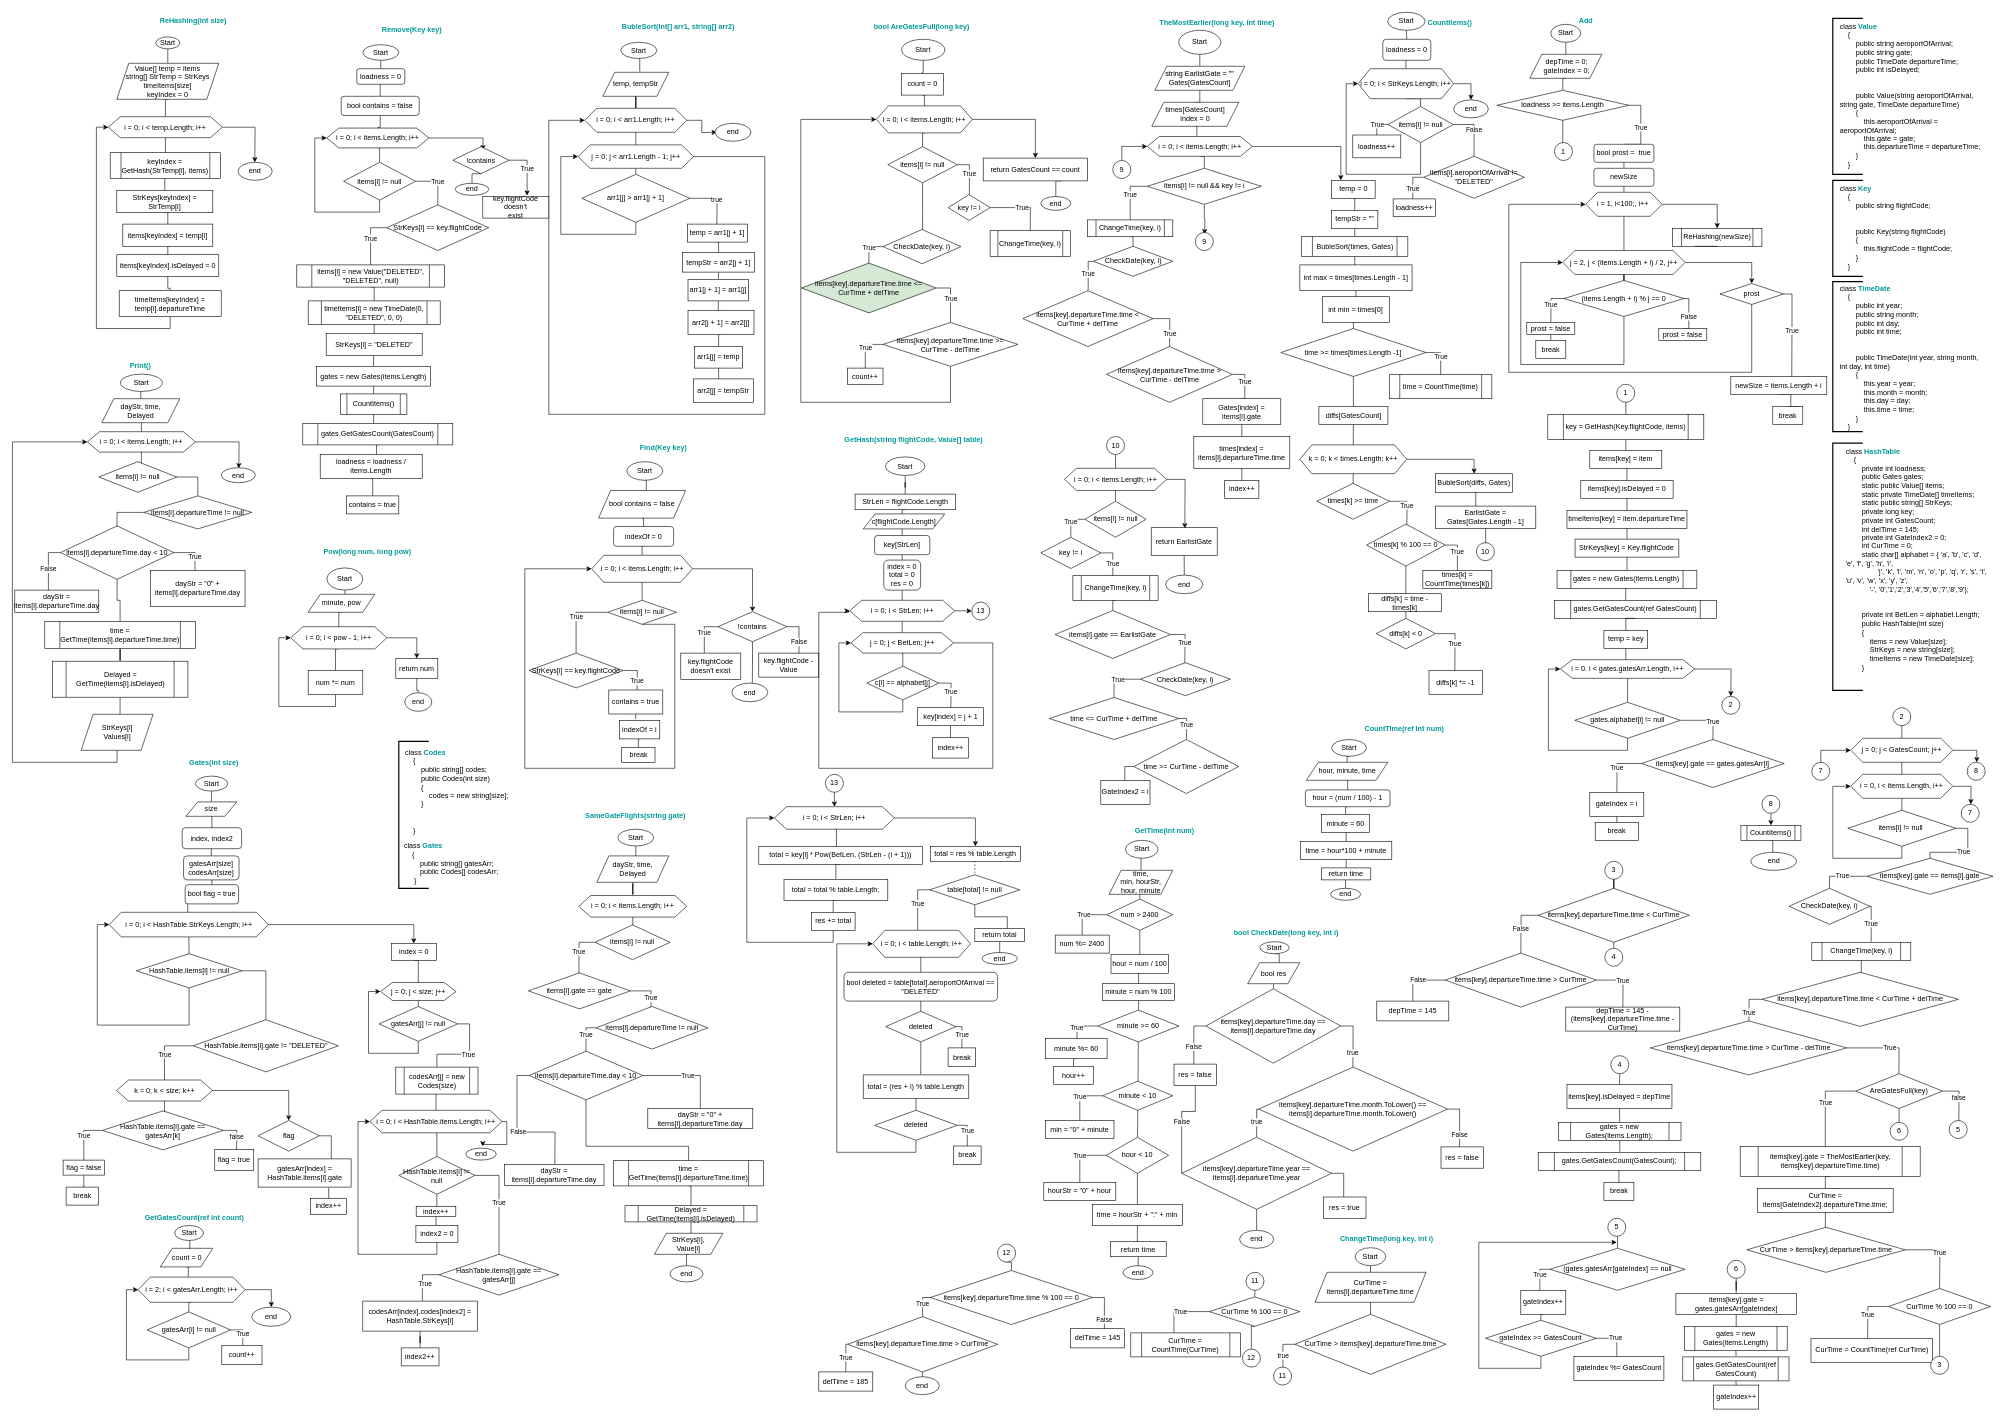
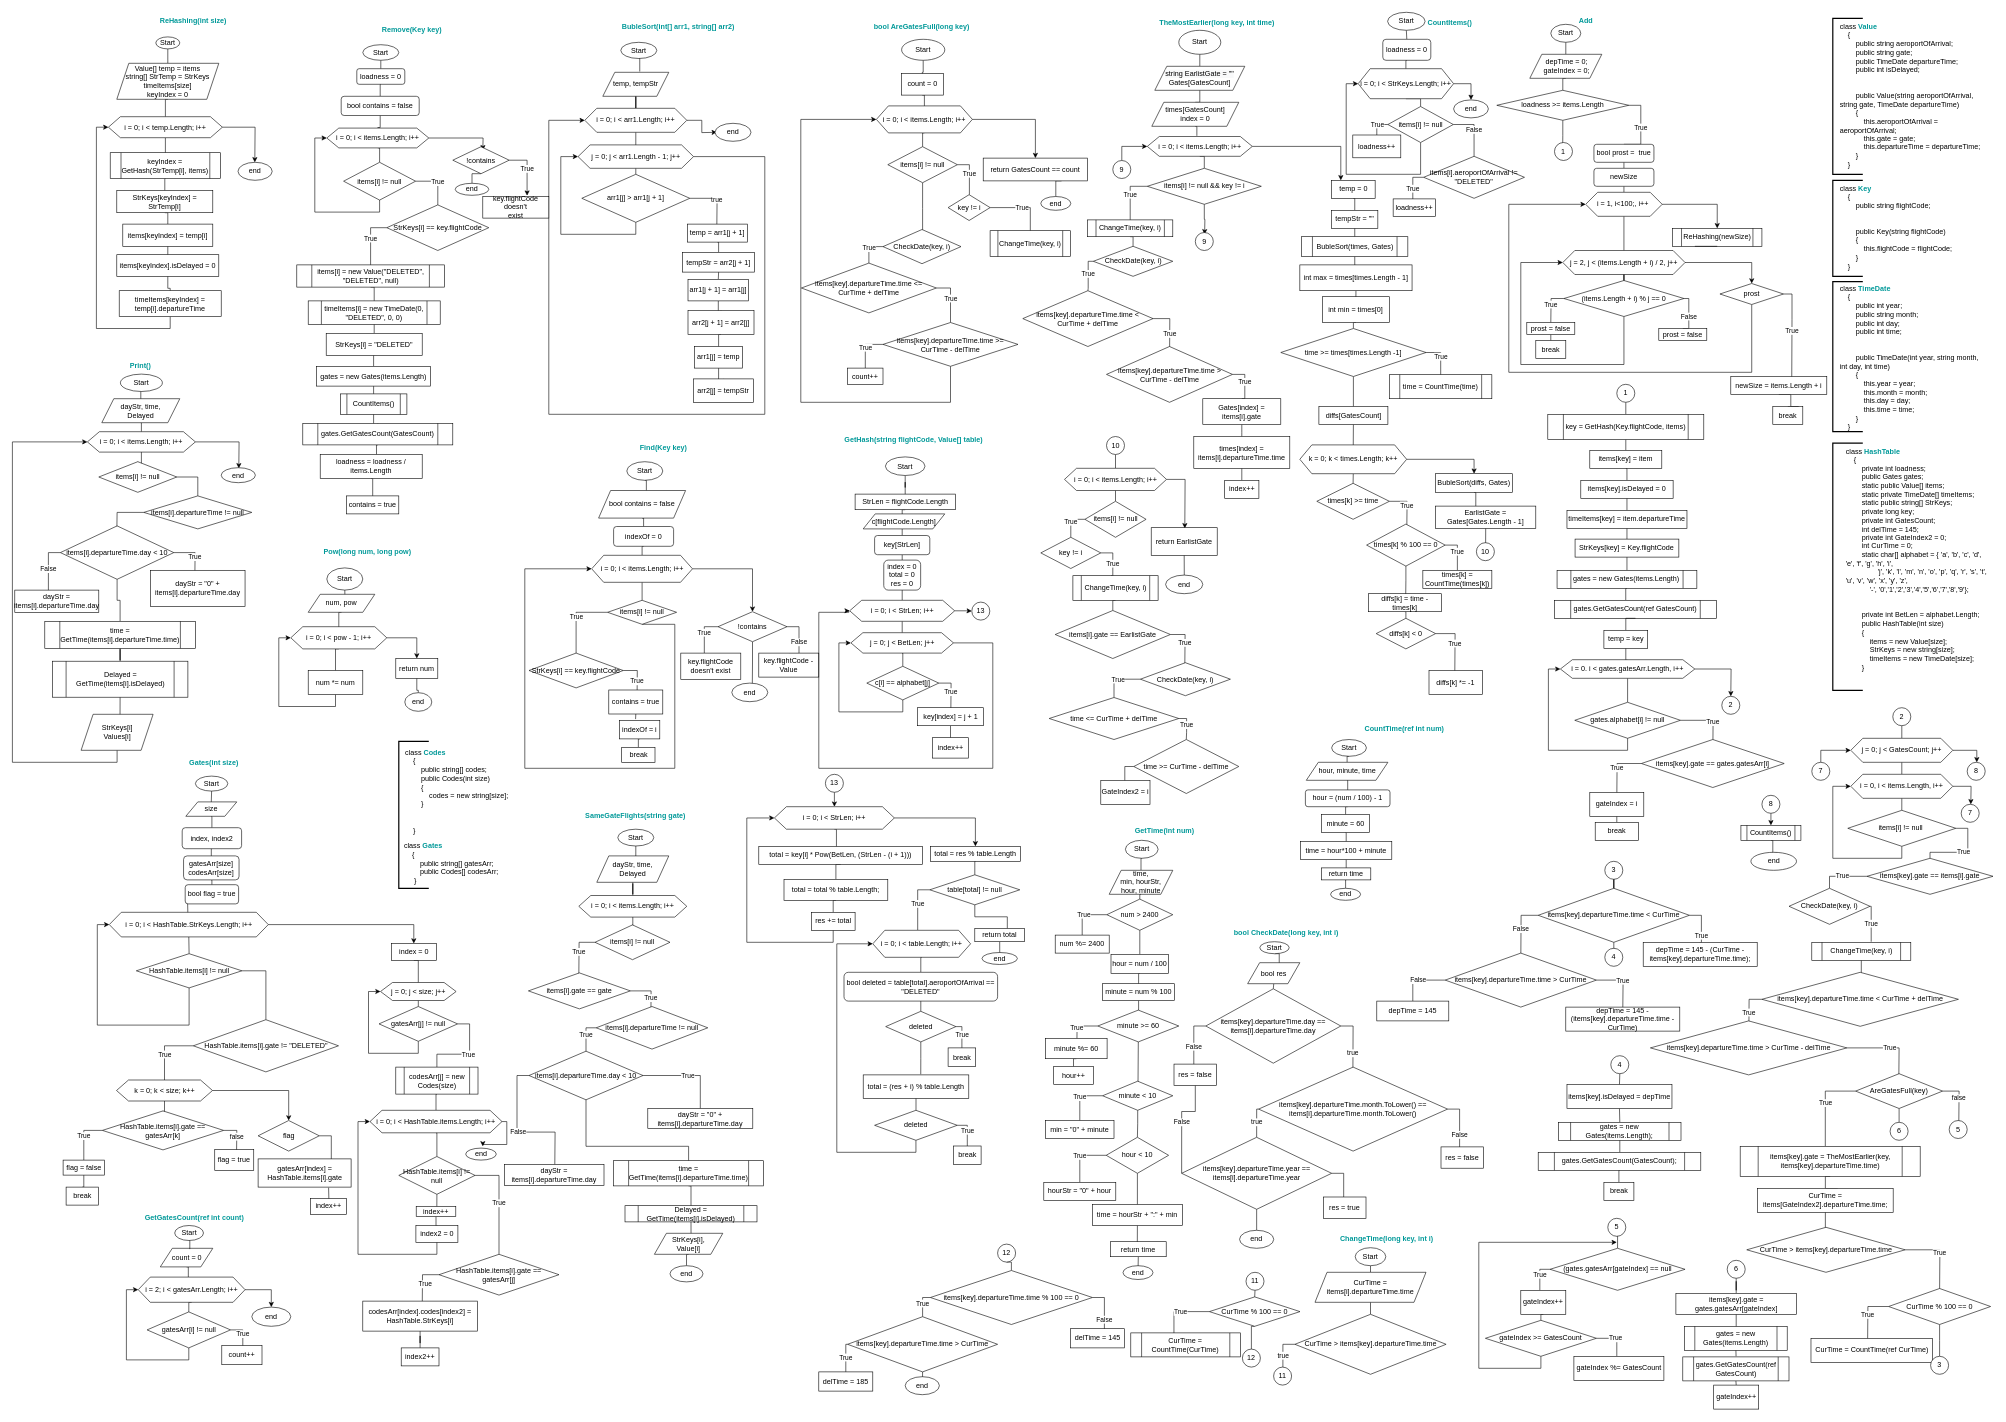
(869, 288) -> (869, 288)
(341, 603) -> (341, 603)
(975, 868) -> (975, 868)
none -> (1701, 935)
none -> (1700, 954)
